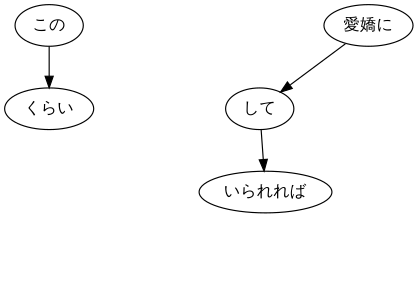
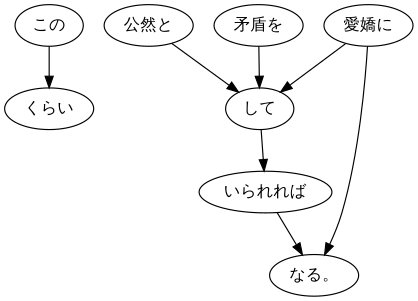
none -> (149, 25)
none -> (259, 25)
none -> (314, 275)
